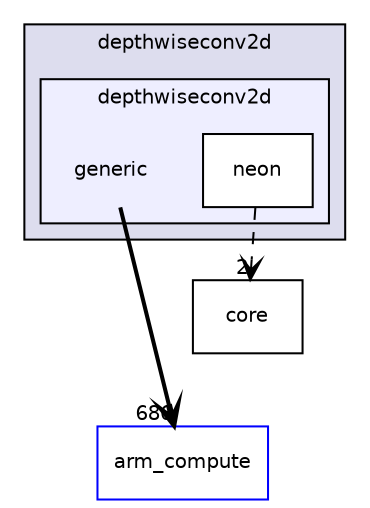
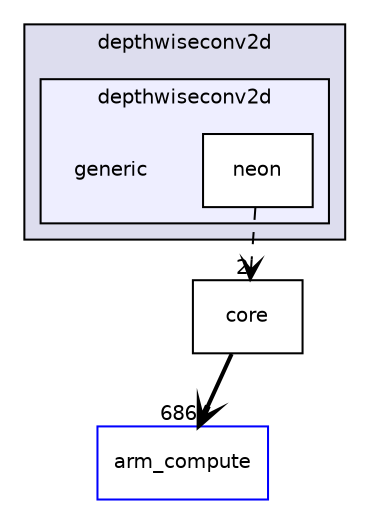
(145, 307) -> (219, 381)
